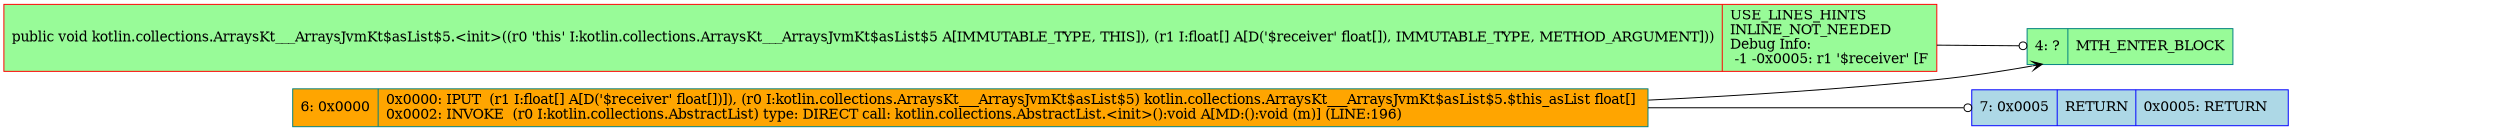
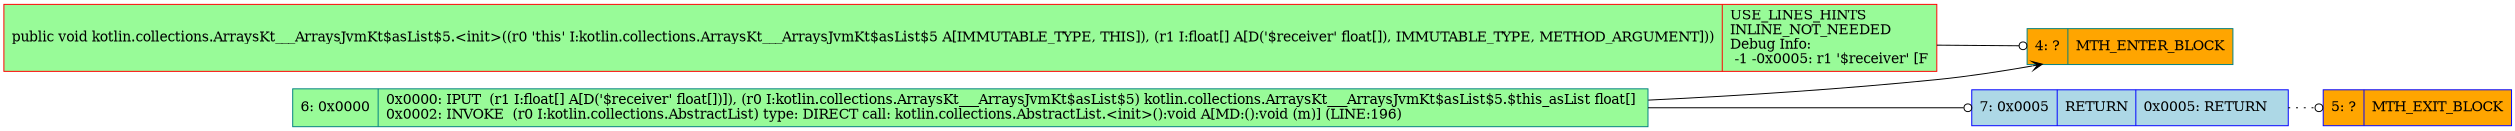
(2130, 47) -> (2130, 47)
(970, 108) -> (970, 108)
none -> (2417, 108)
